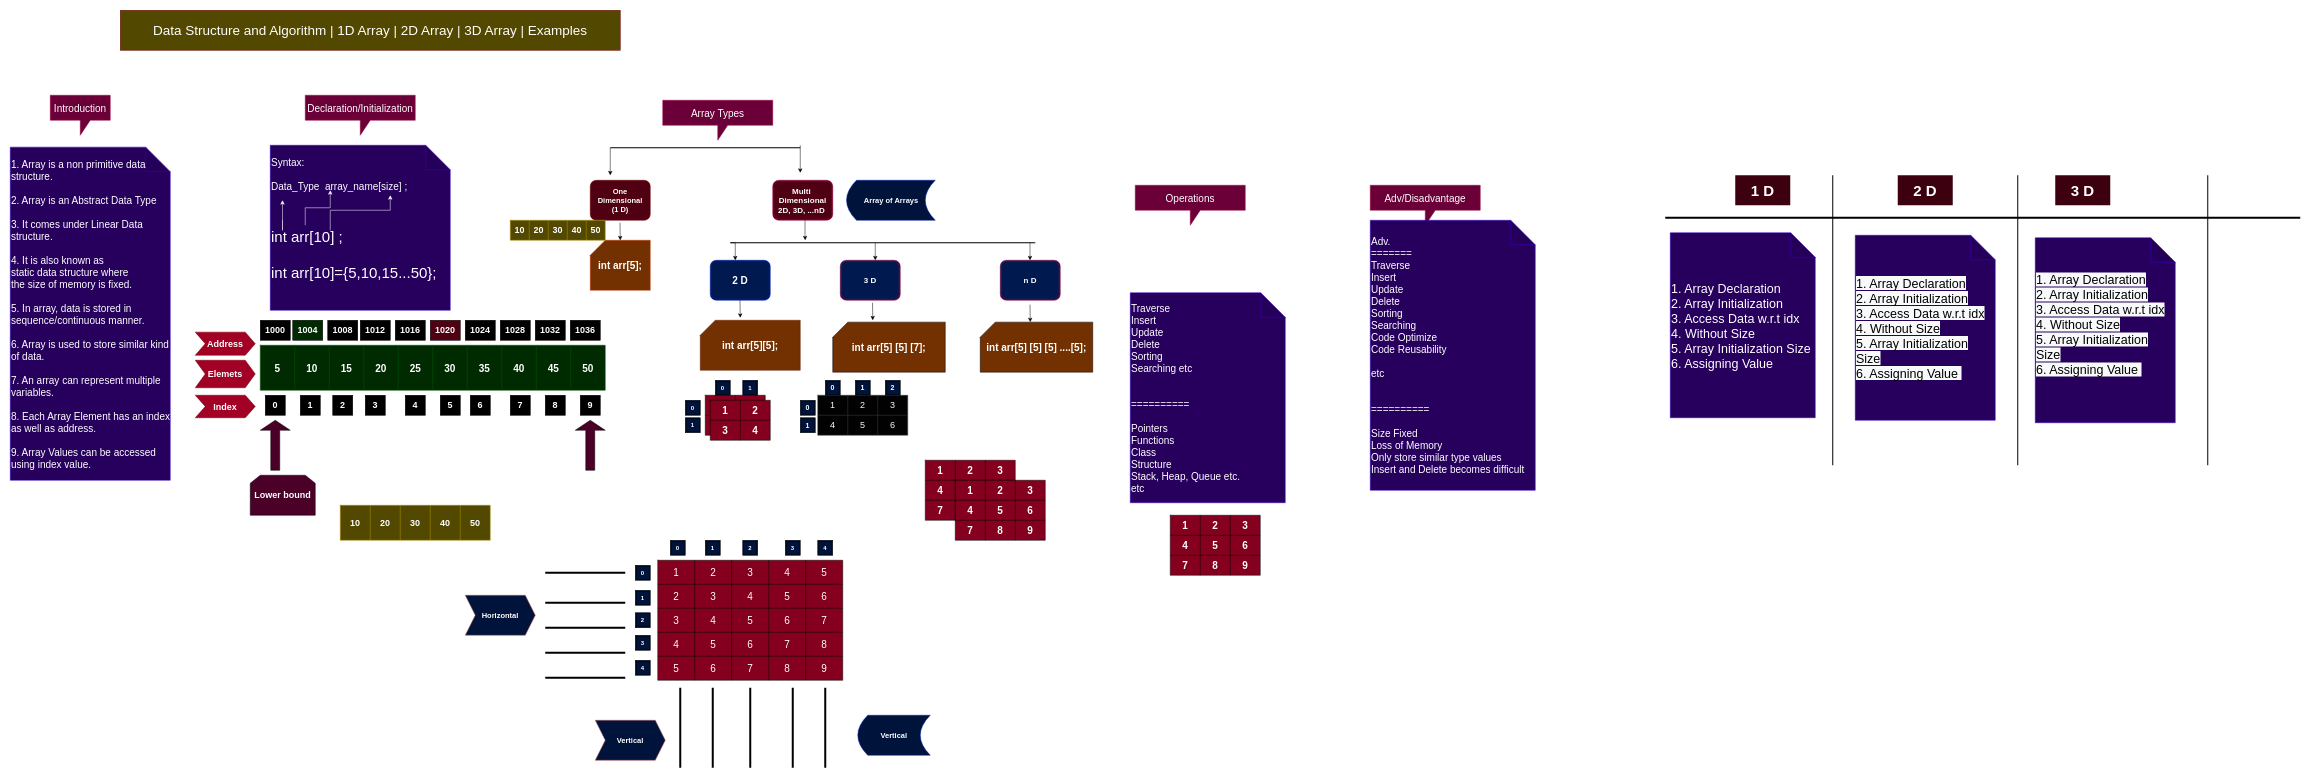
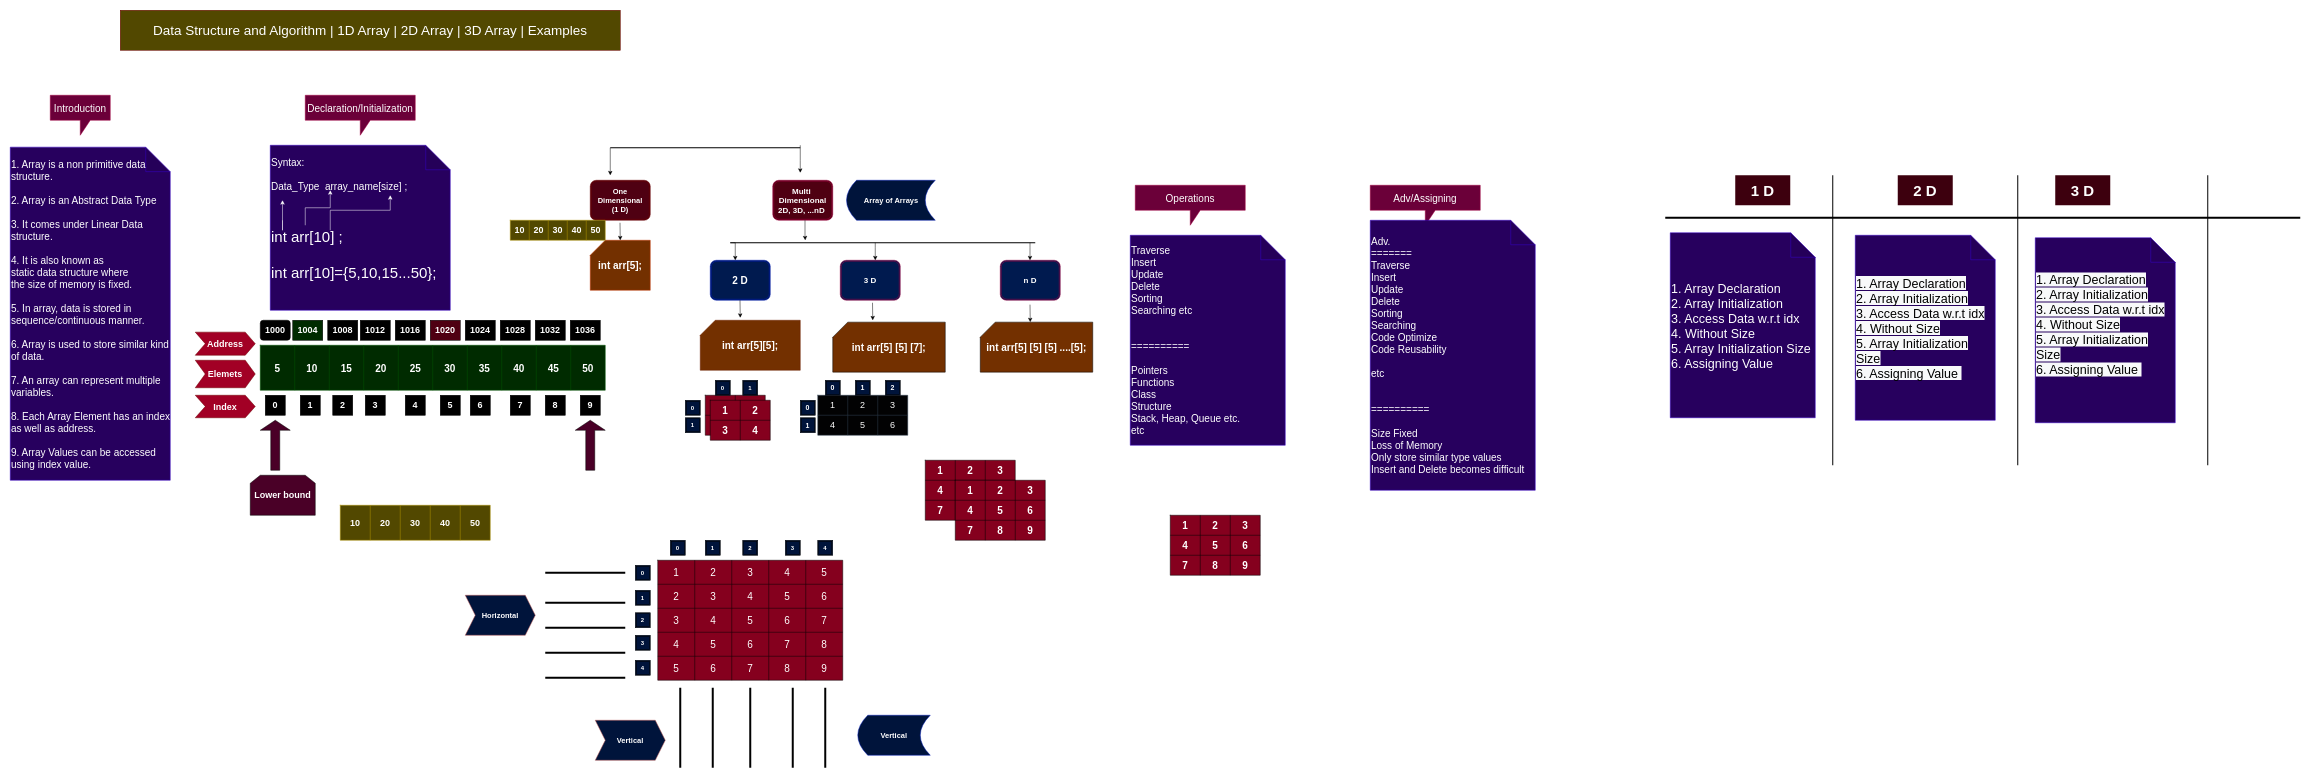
(718, 120) -> none
(1425, 198) -> (1425, 198)
(275, 330) -> (275, 330)
(1208, 398) -> (1208, 340)
